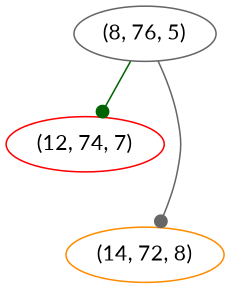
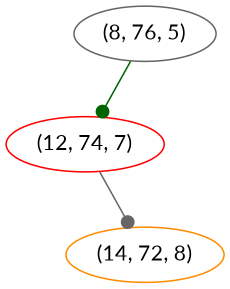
(180, 138) -> (112, 194)
